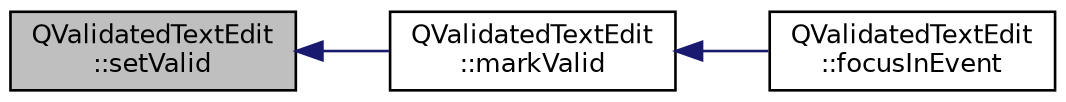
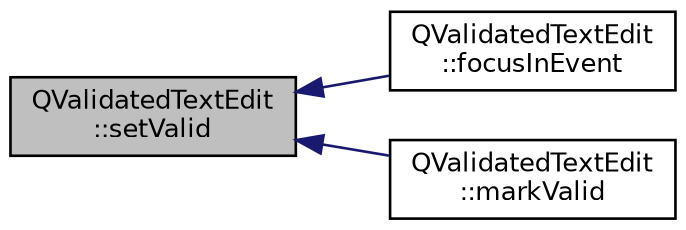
(735, 51) -> (356, 82)
